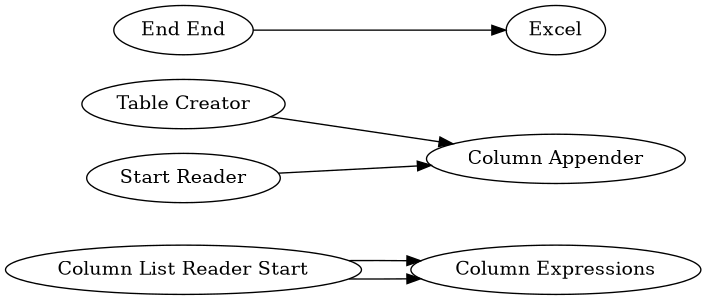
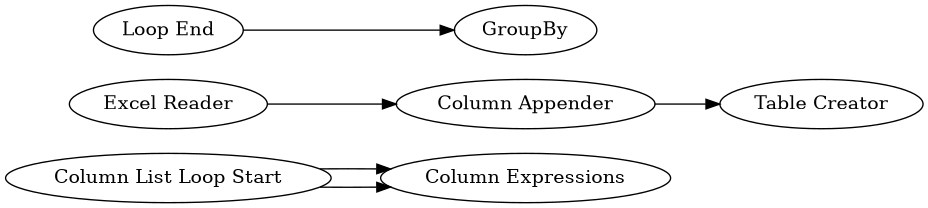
(183, 30) -> (168, 30)
(556, 30) -> (526, 30)
(355, 129) -> (680, 104)
(183, 178) -> (168, 104)
(183, 270) -> (168, 178)
